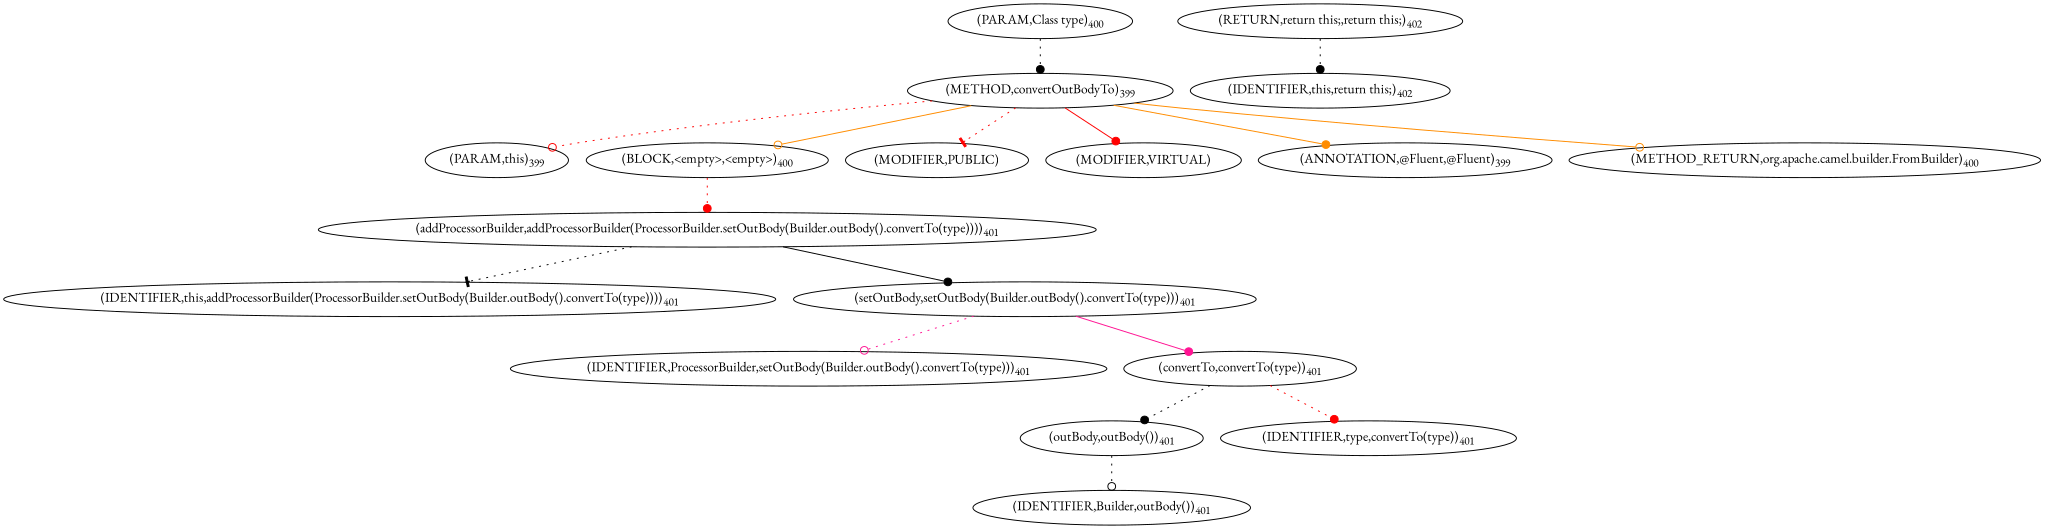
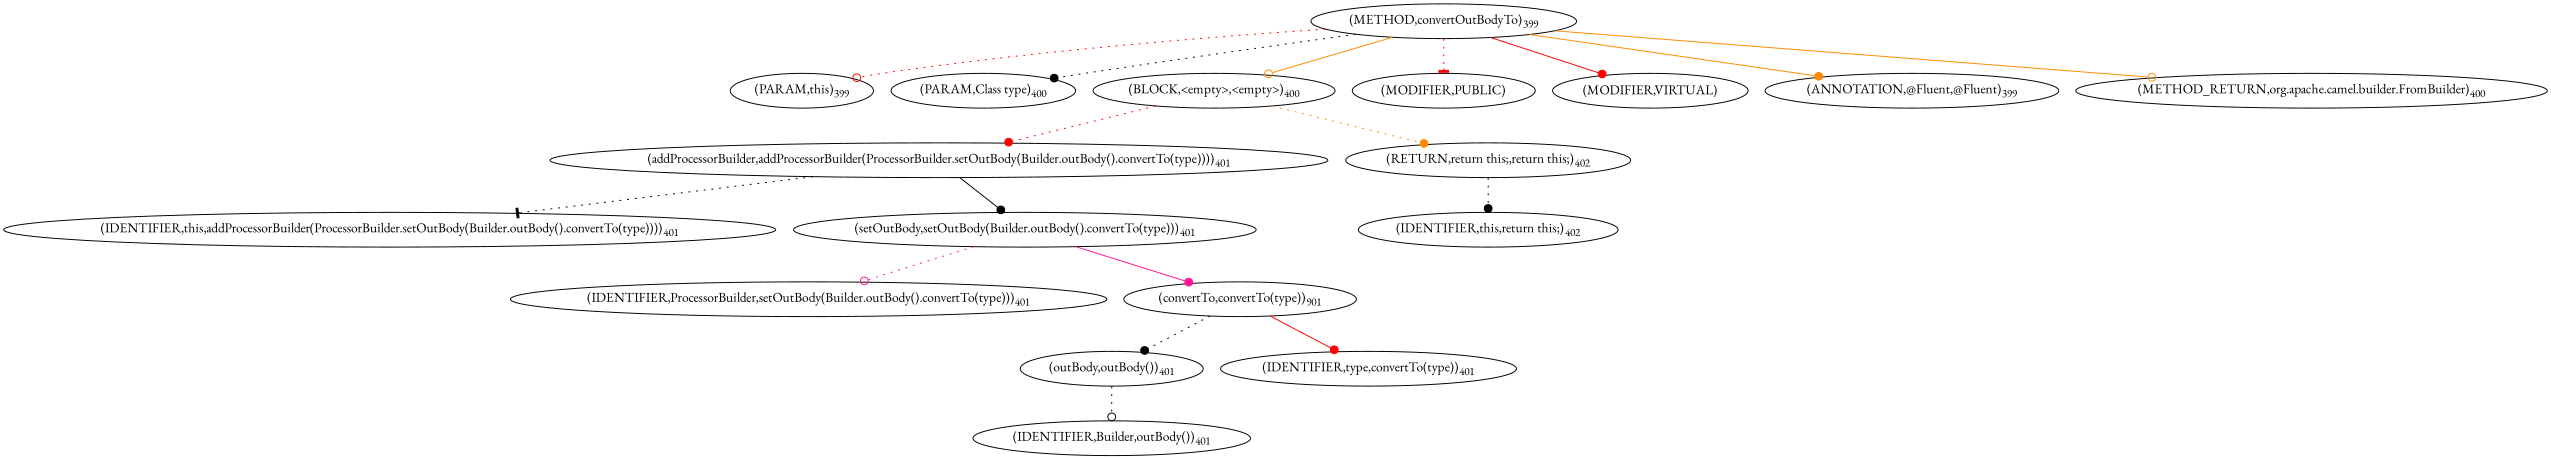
(1040, 52) -> (1207, 55)
none -> (1346, 124)
(1314, 367) -> (1314, 298)
(1300, 401) -> (1300, 332)
